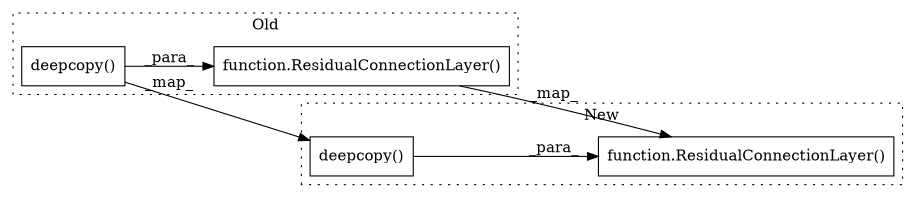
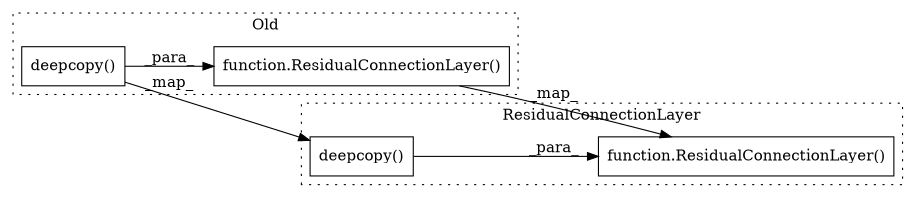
(602, 116) -> (602, 116)
